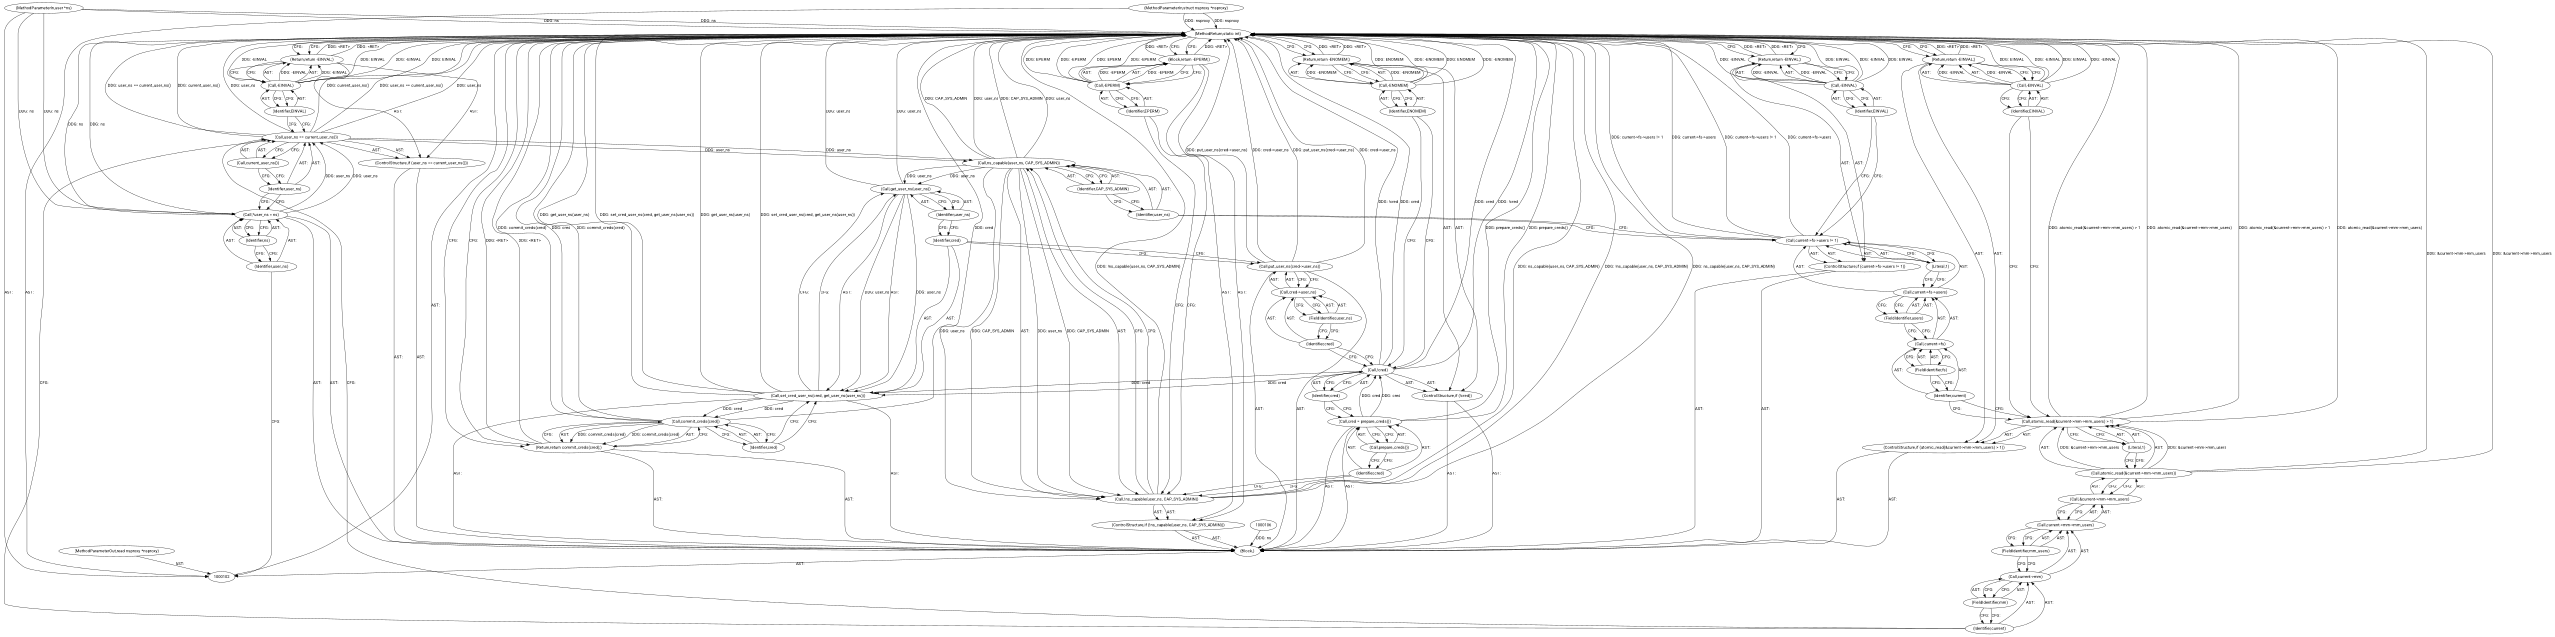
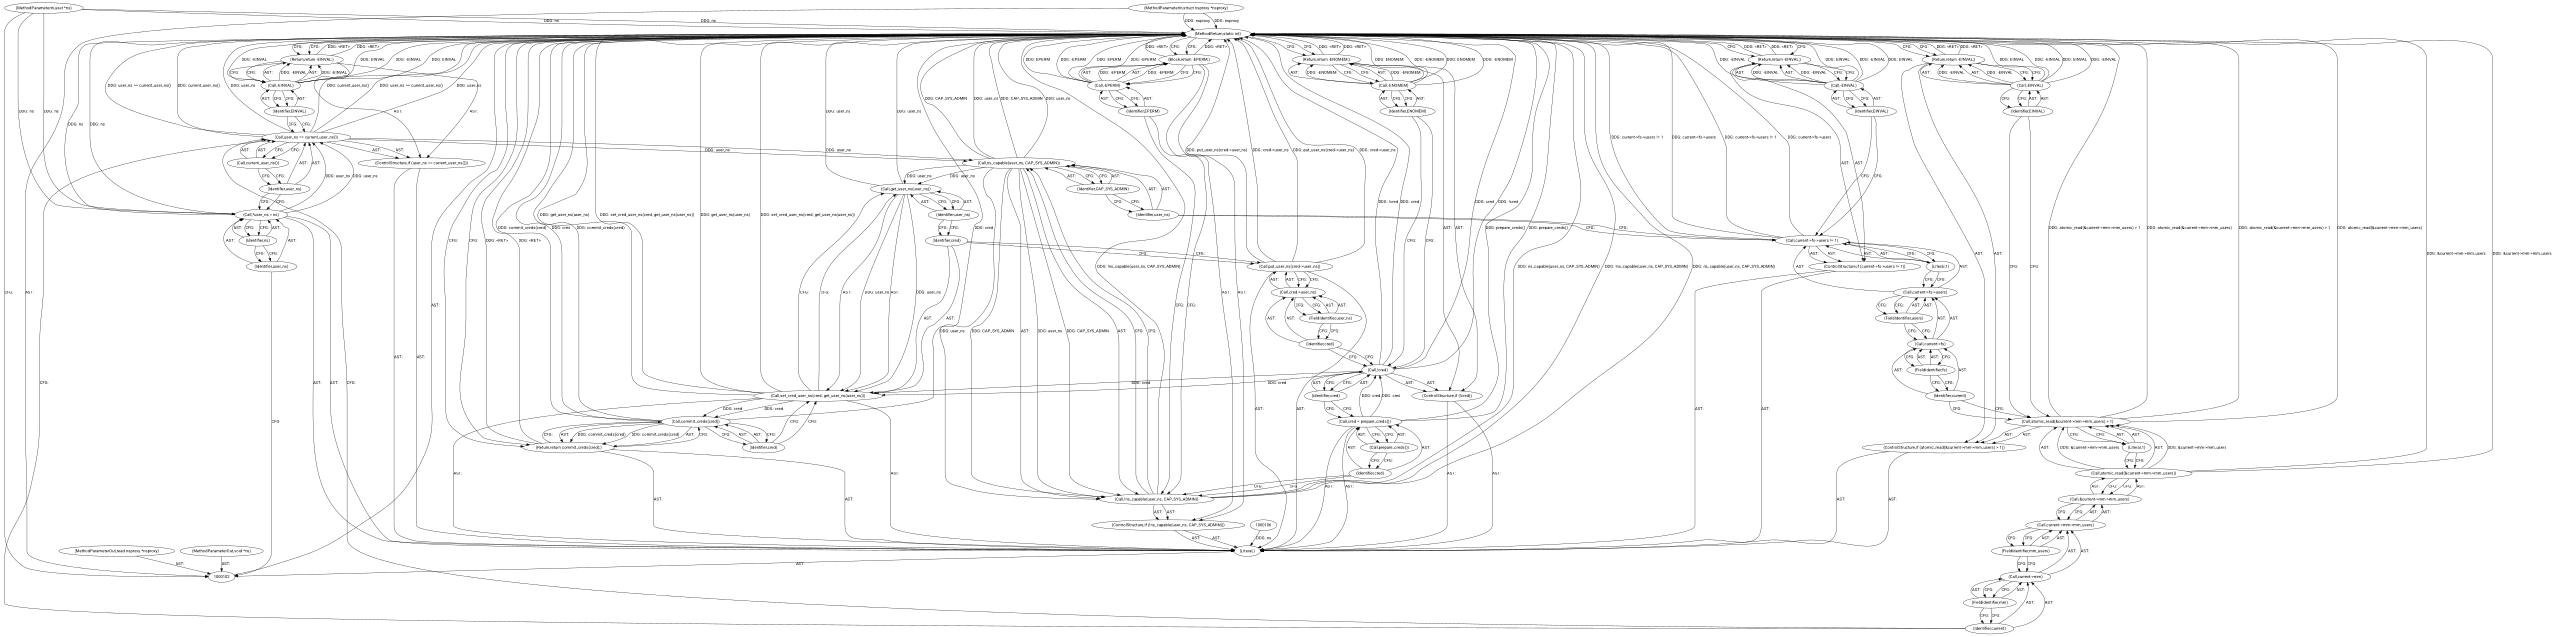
(9, 292) -> (9, 292)
none -> (222, 551)
(1247, 551) -> (1247, 551)
